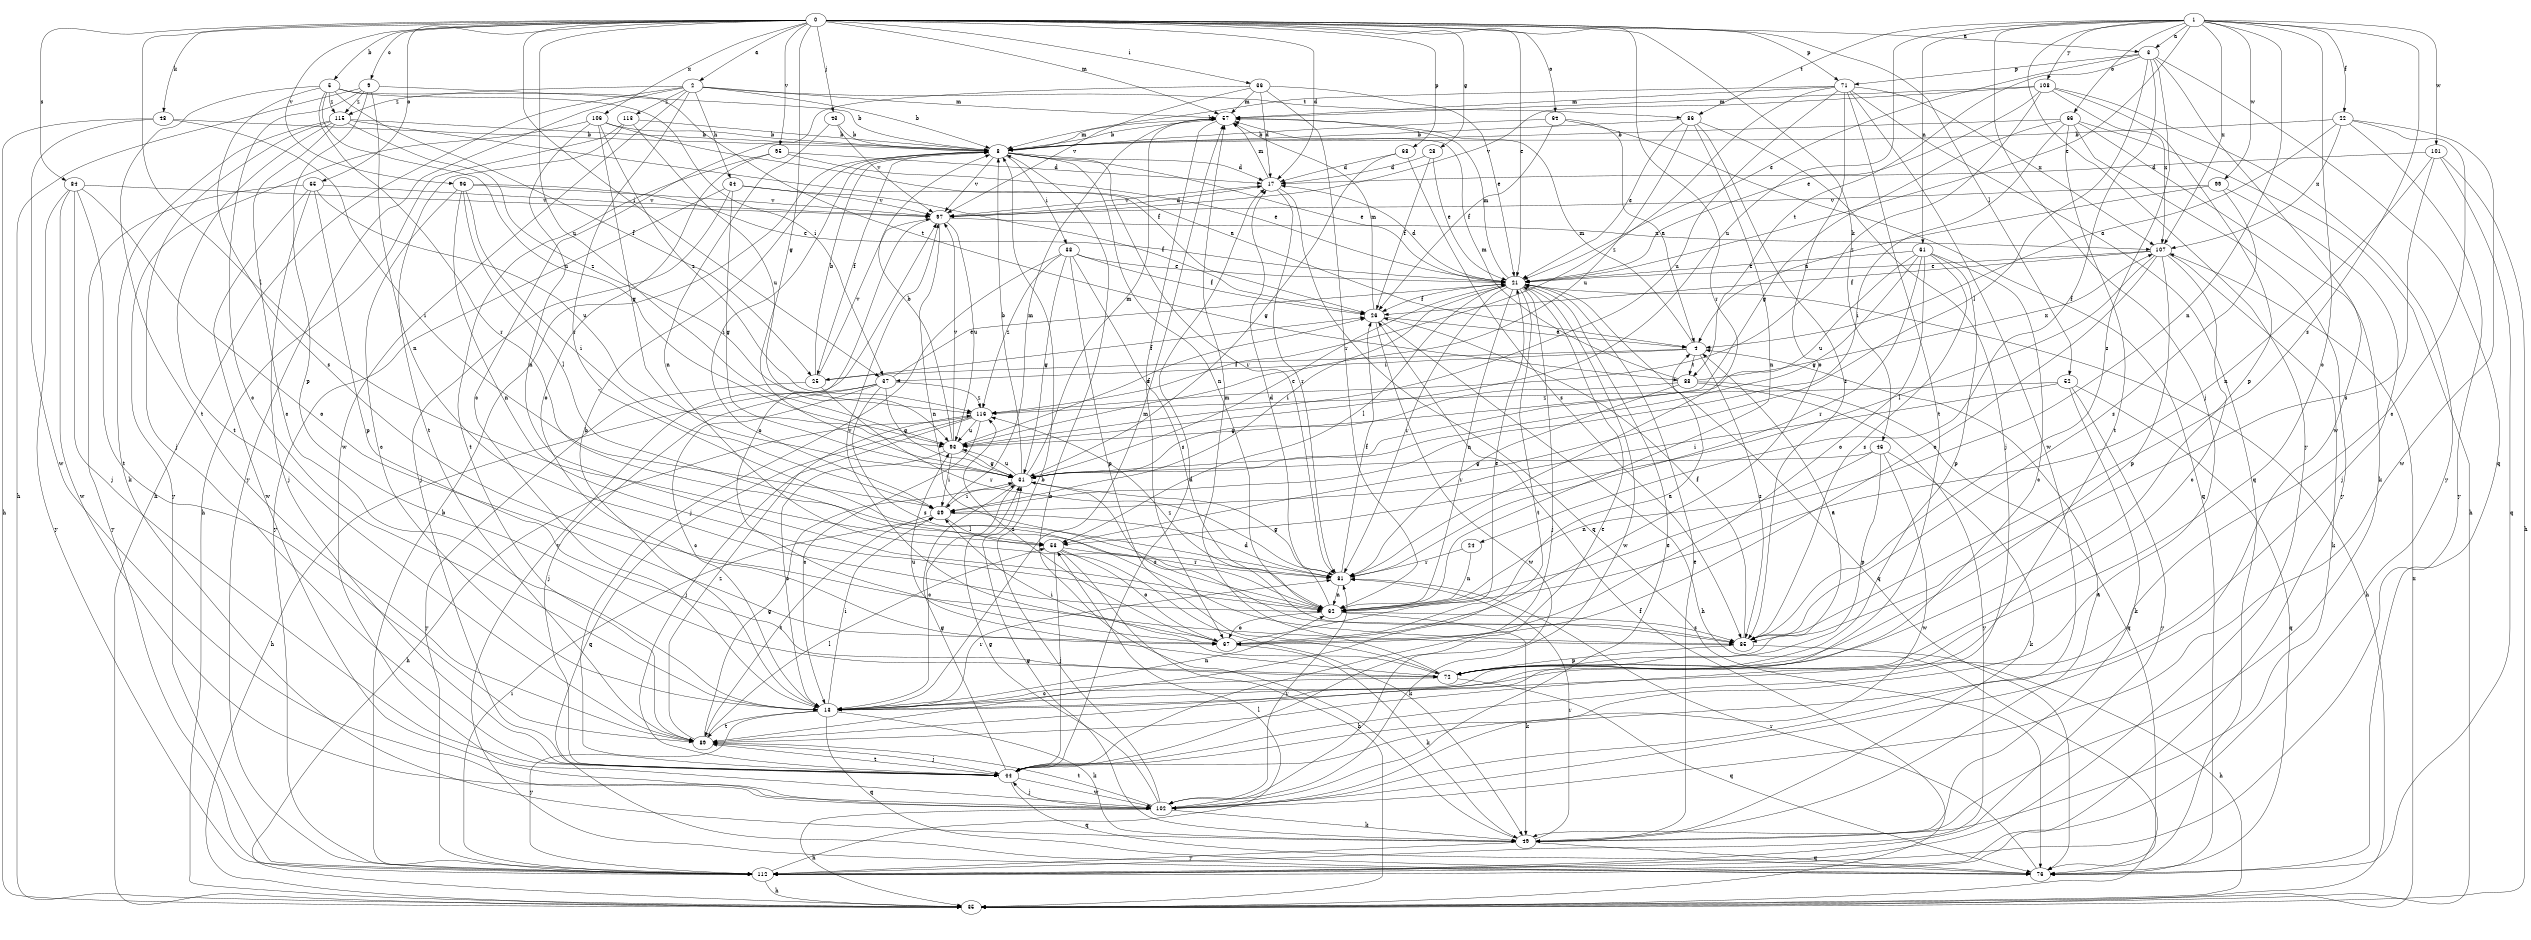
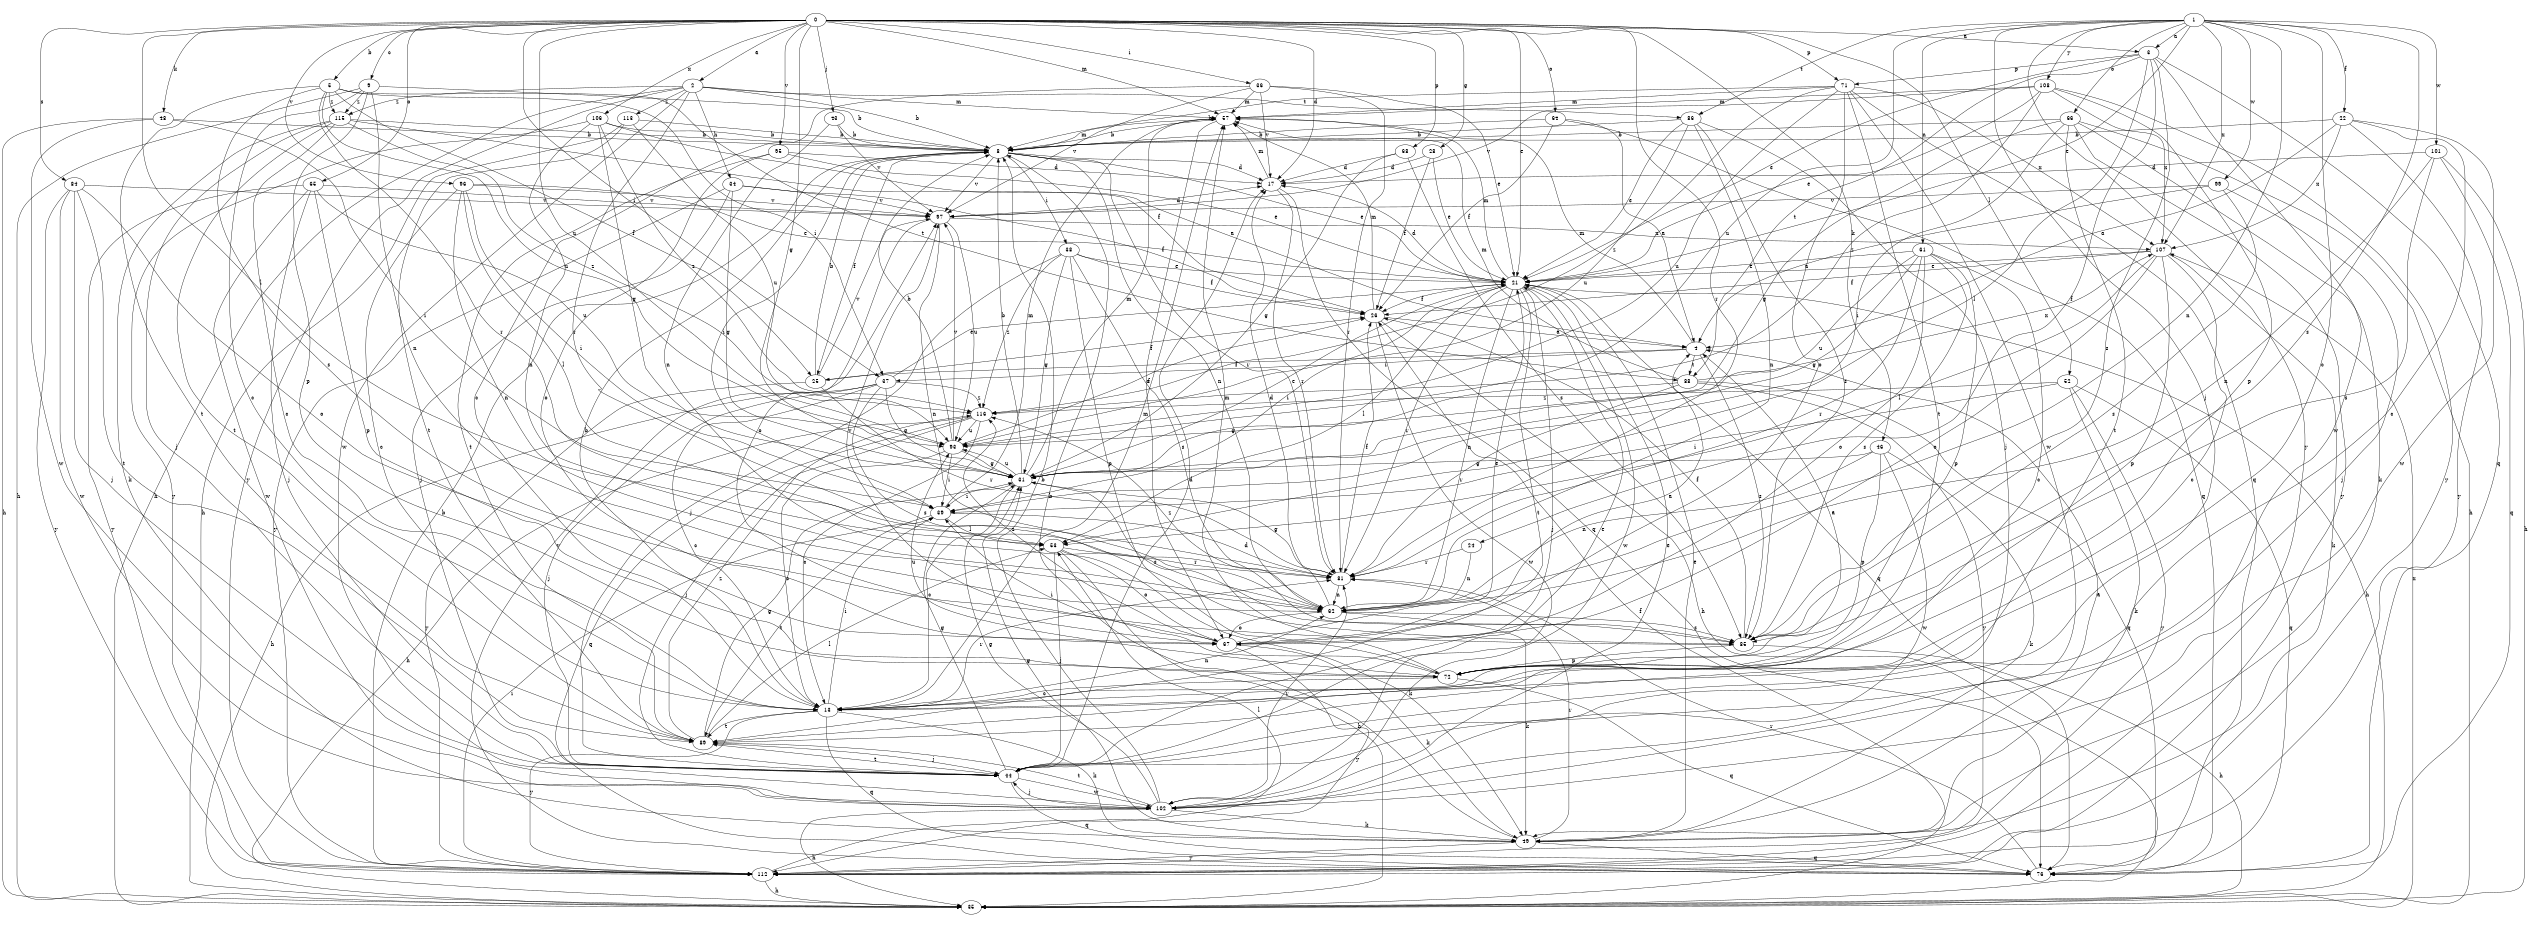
(1267, 135) -> (1267, 135)
(1107, 201) -> none
(1345, 351) -> (1356, 264)
none -> (1193, 821)
